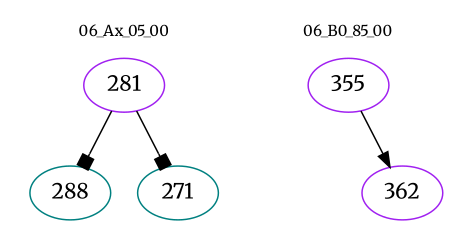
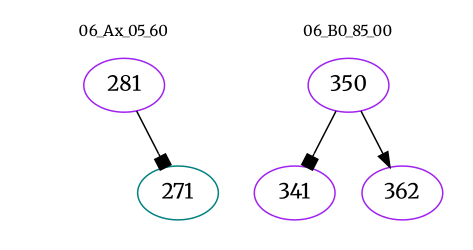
(124, 32) -> (124, 32)
(349, 85) -> (349, 85)
(70, 193) -> none
none -> (295, 193)
